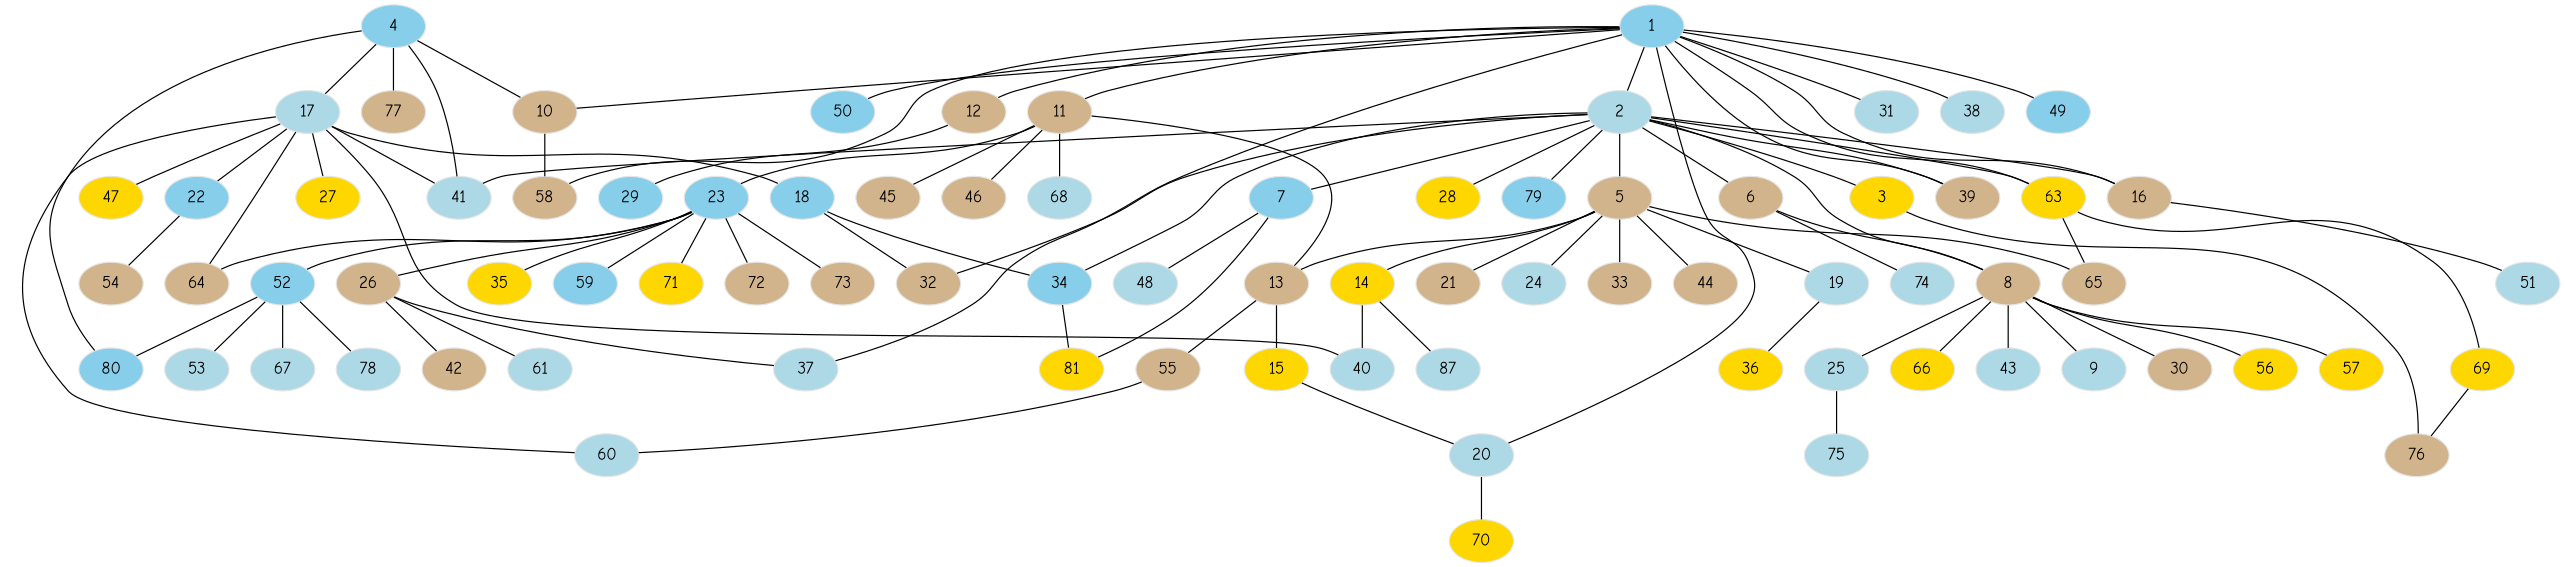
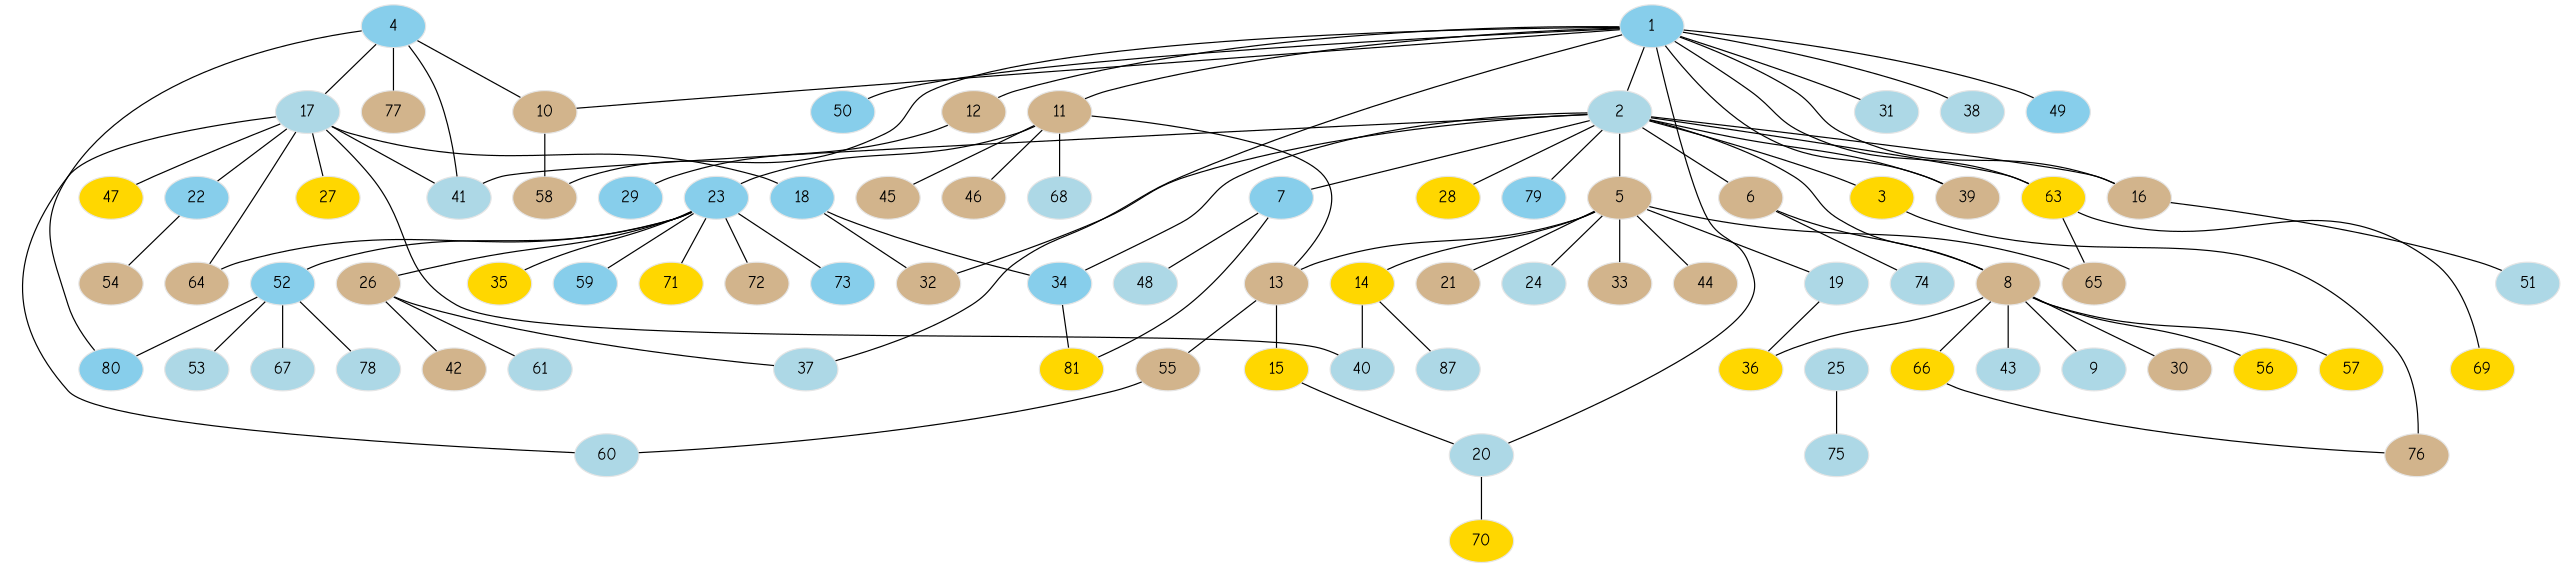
(843, 284) -> (843, 284)
(1922, 326) -> (1879, 327)
(2450, 412) -> (2163, 432)
